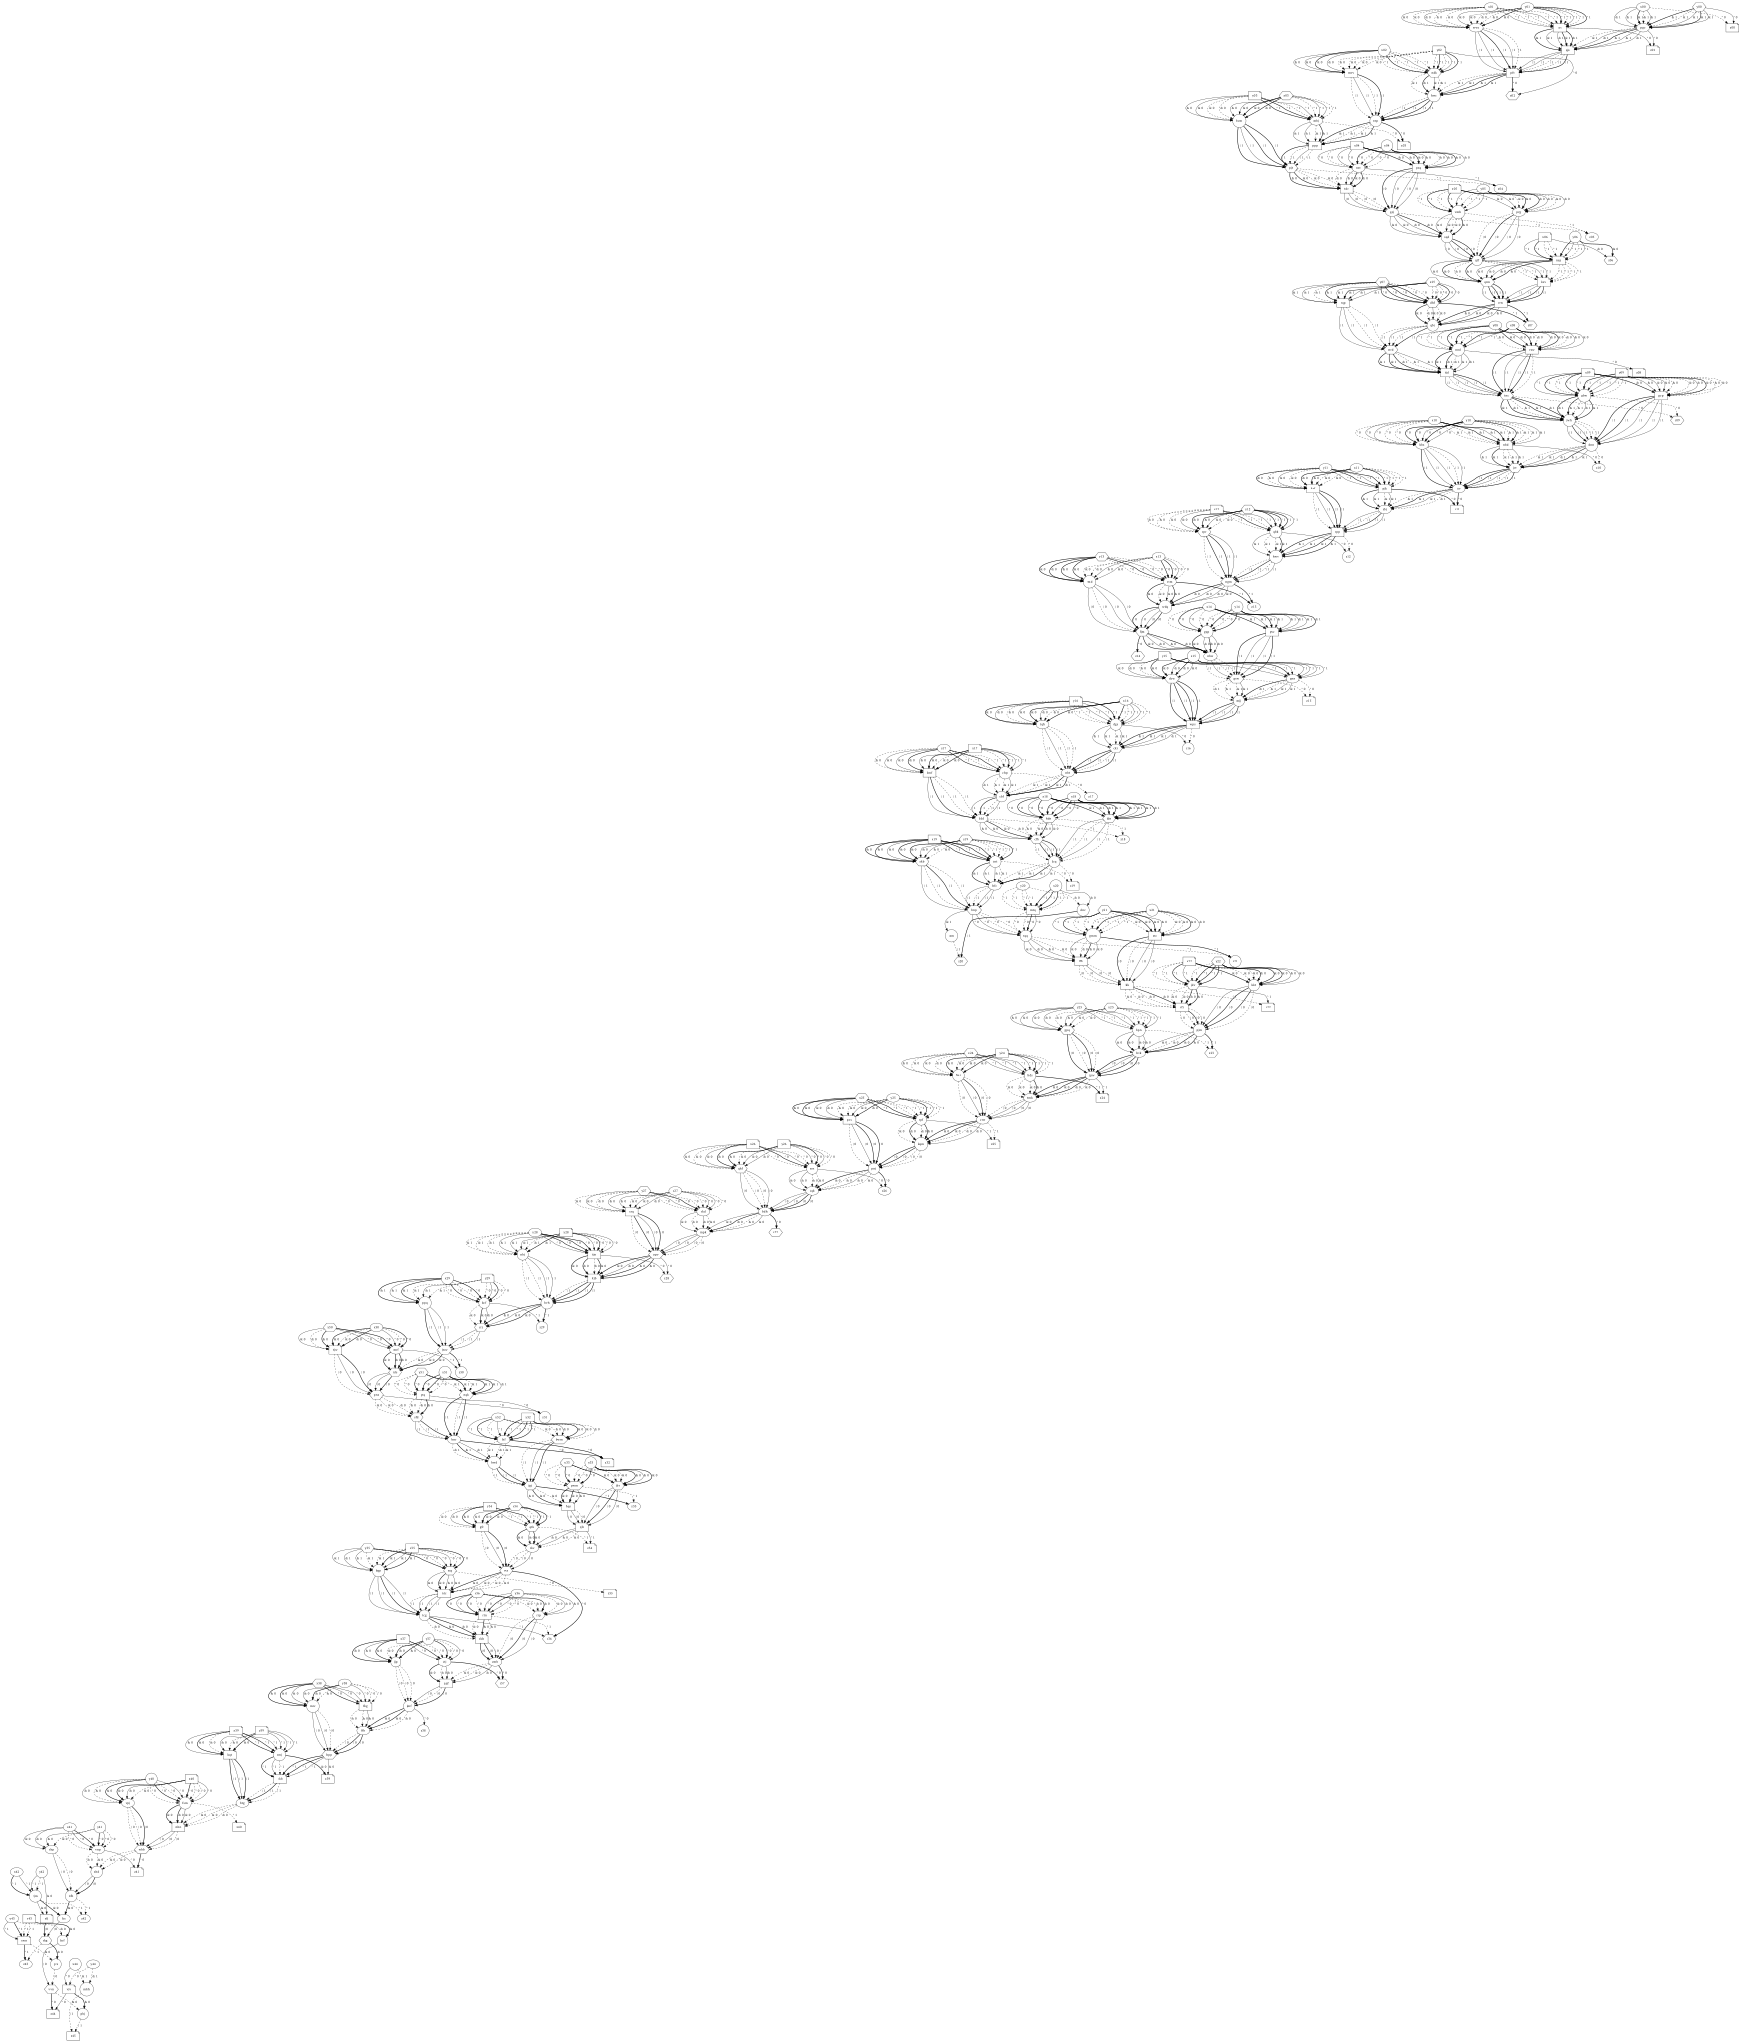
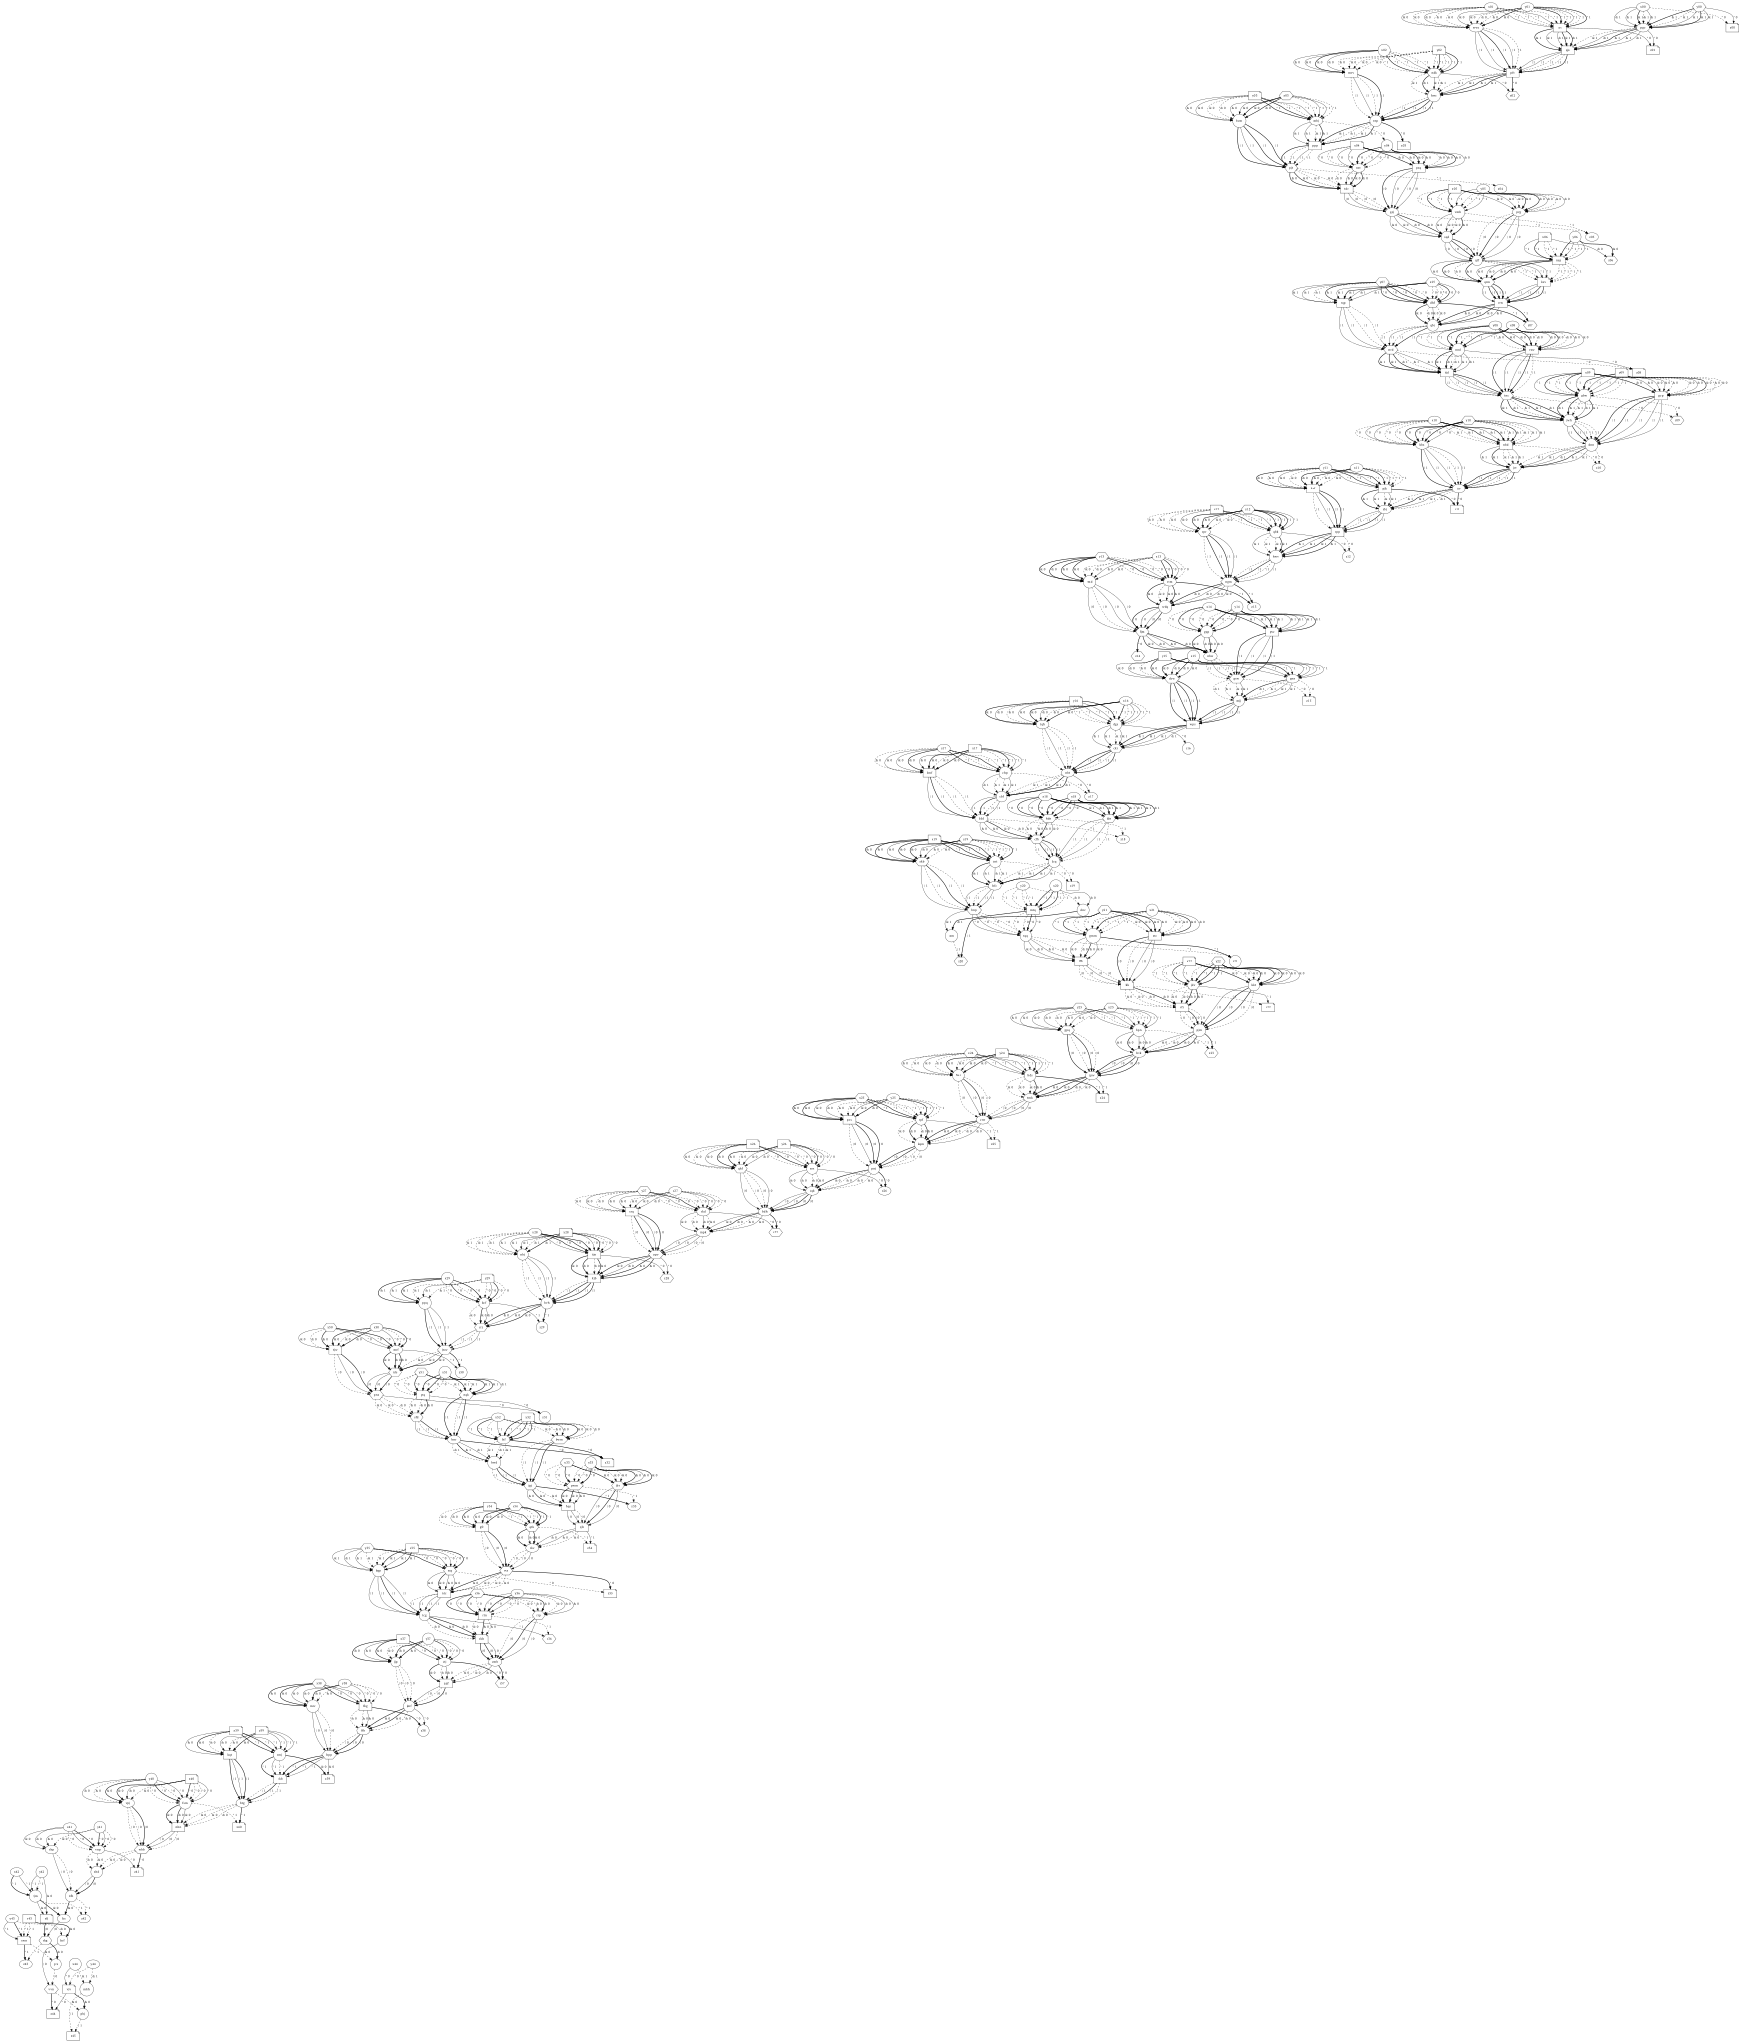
(1532, 57) -> (1471, 76)
(1363, 127) -> (1353, 125)
(1429, 174) -> none
none -> (1508, 359)
(1555, 449) -> (1555, 449)
(1191, 734) -> none
none -> (1082, 781)
none -> (992, 915)
none -> (739, 1215)
(569, 1591) -> (563, 1574)
none -> (398, 1712)
none -> (241, 1814)
